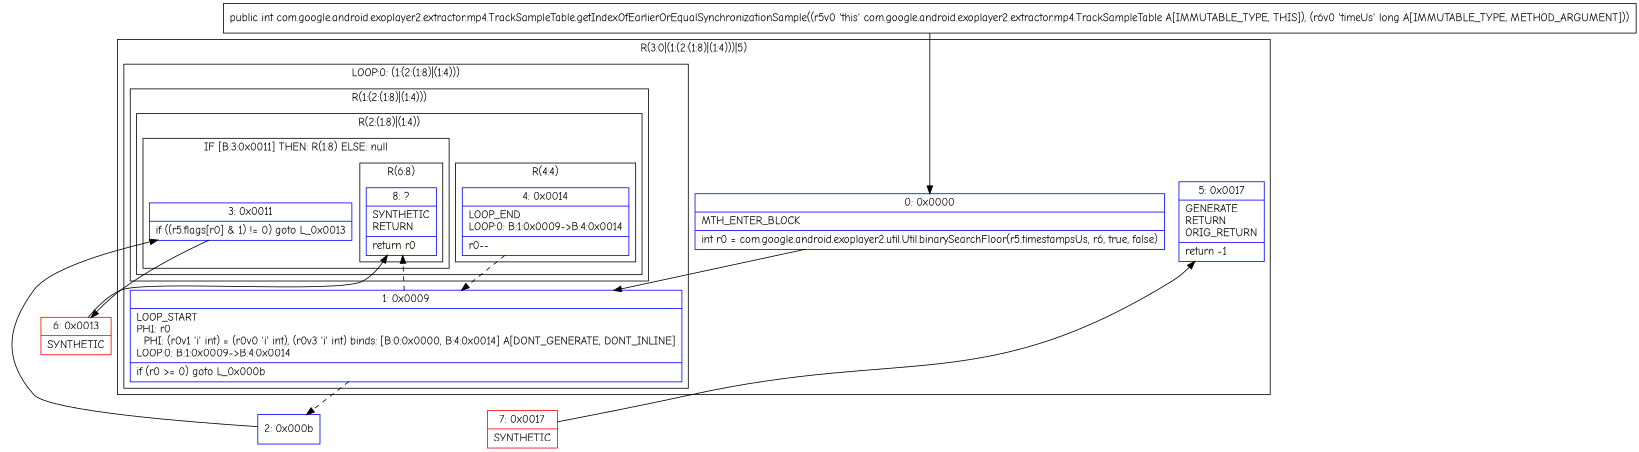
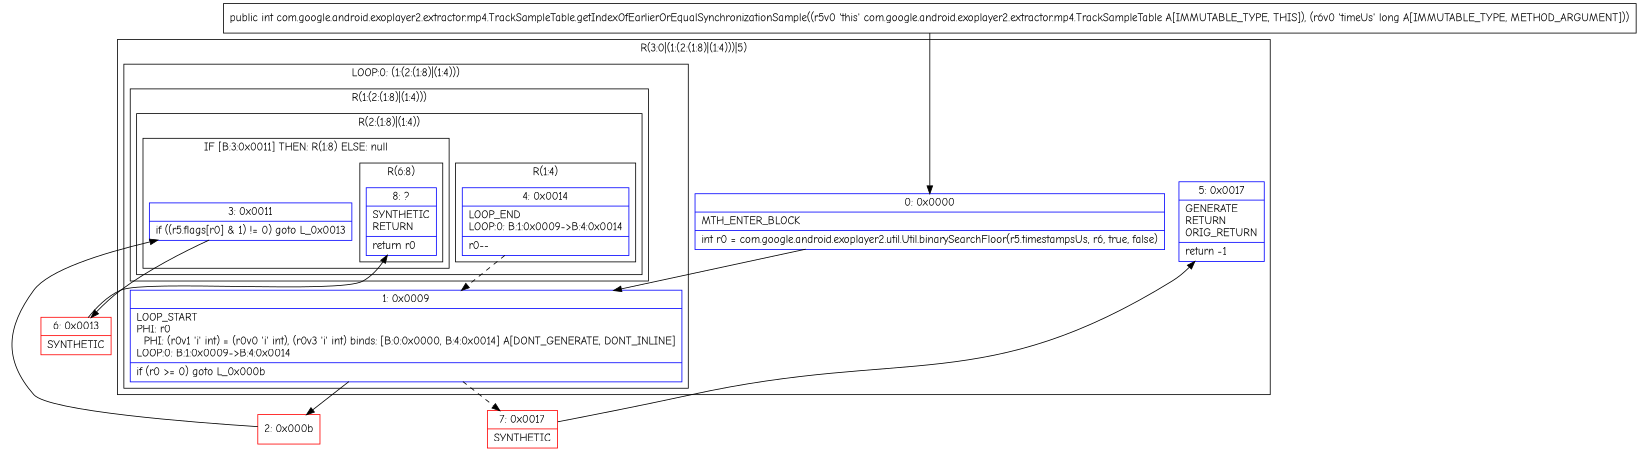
(546, 172) -> (546, 172)
(404, 277) -> (486, 400)
(326, 400) -> (326, 400)
(289, 429) -> (289, 429)
